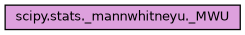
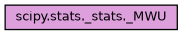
(123, 17) -> (91, 17)
